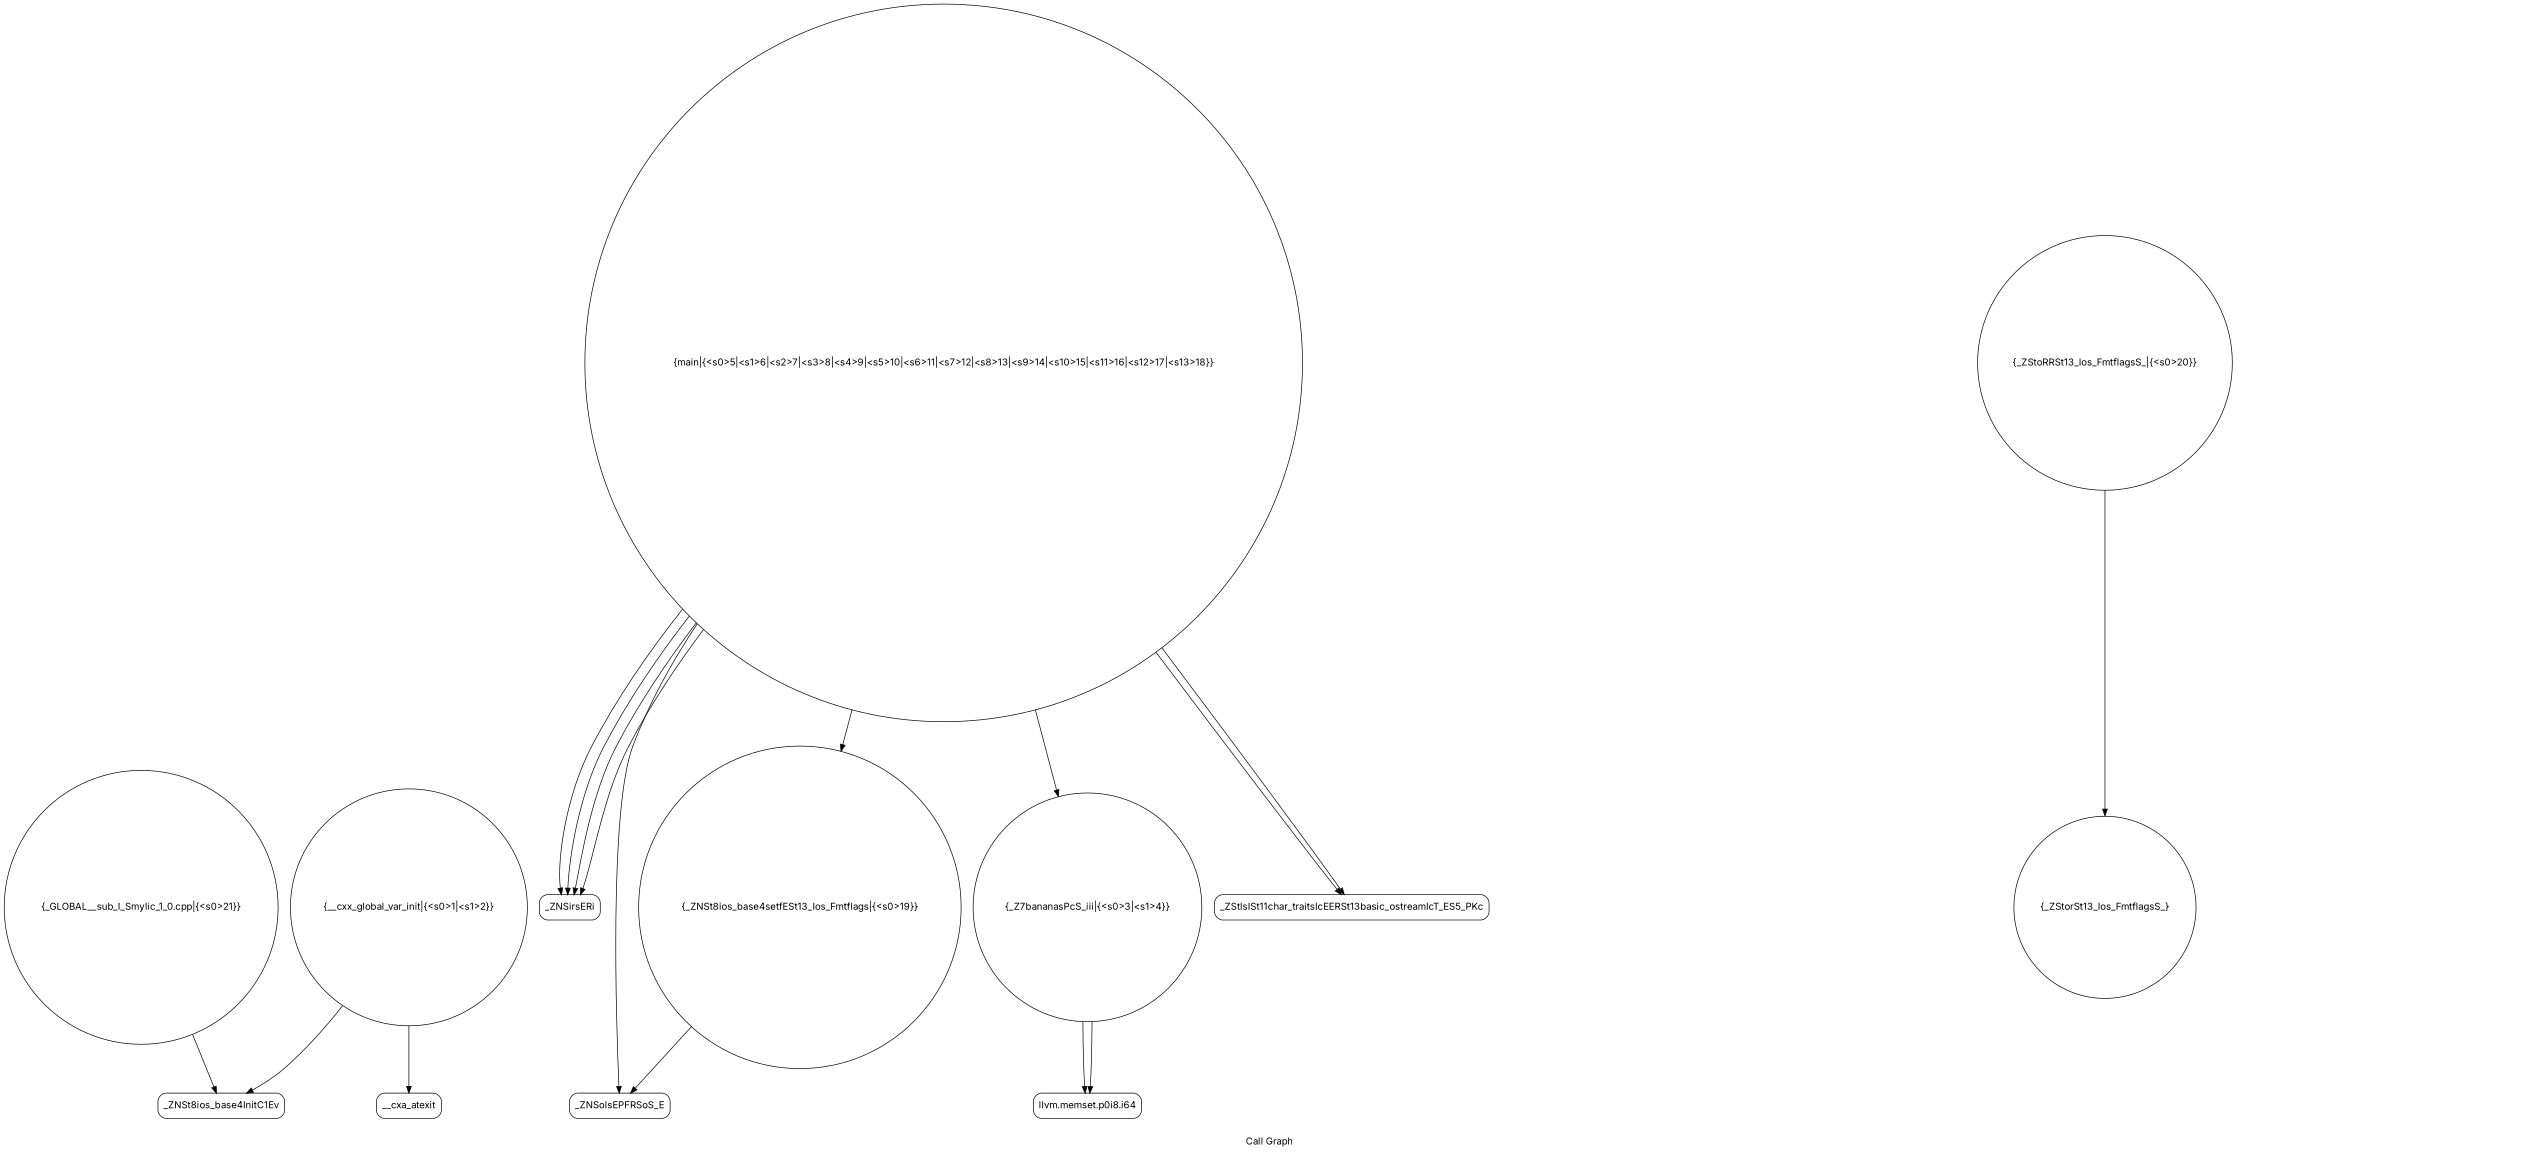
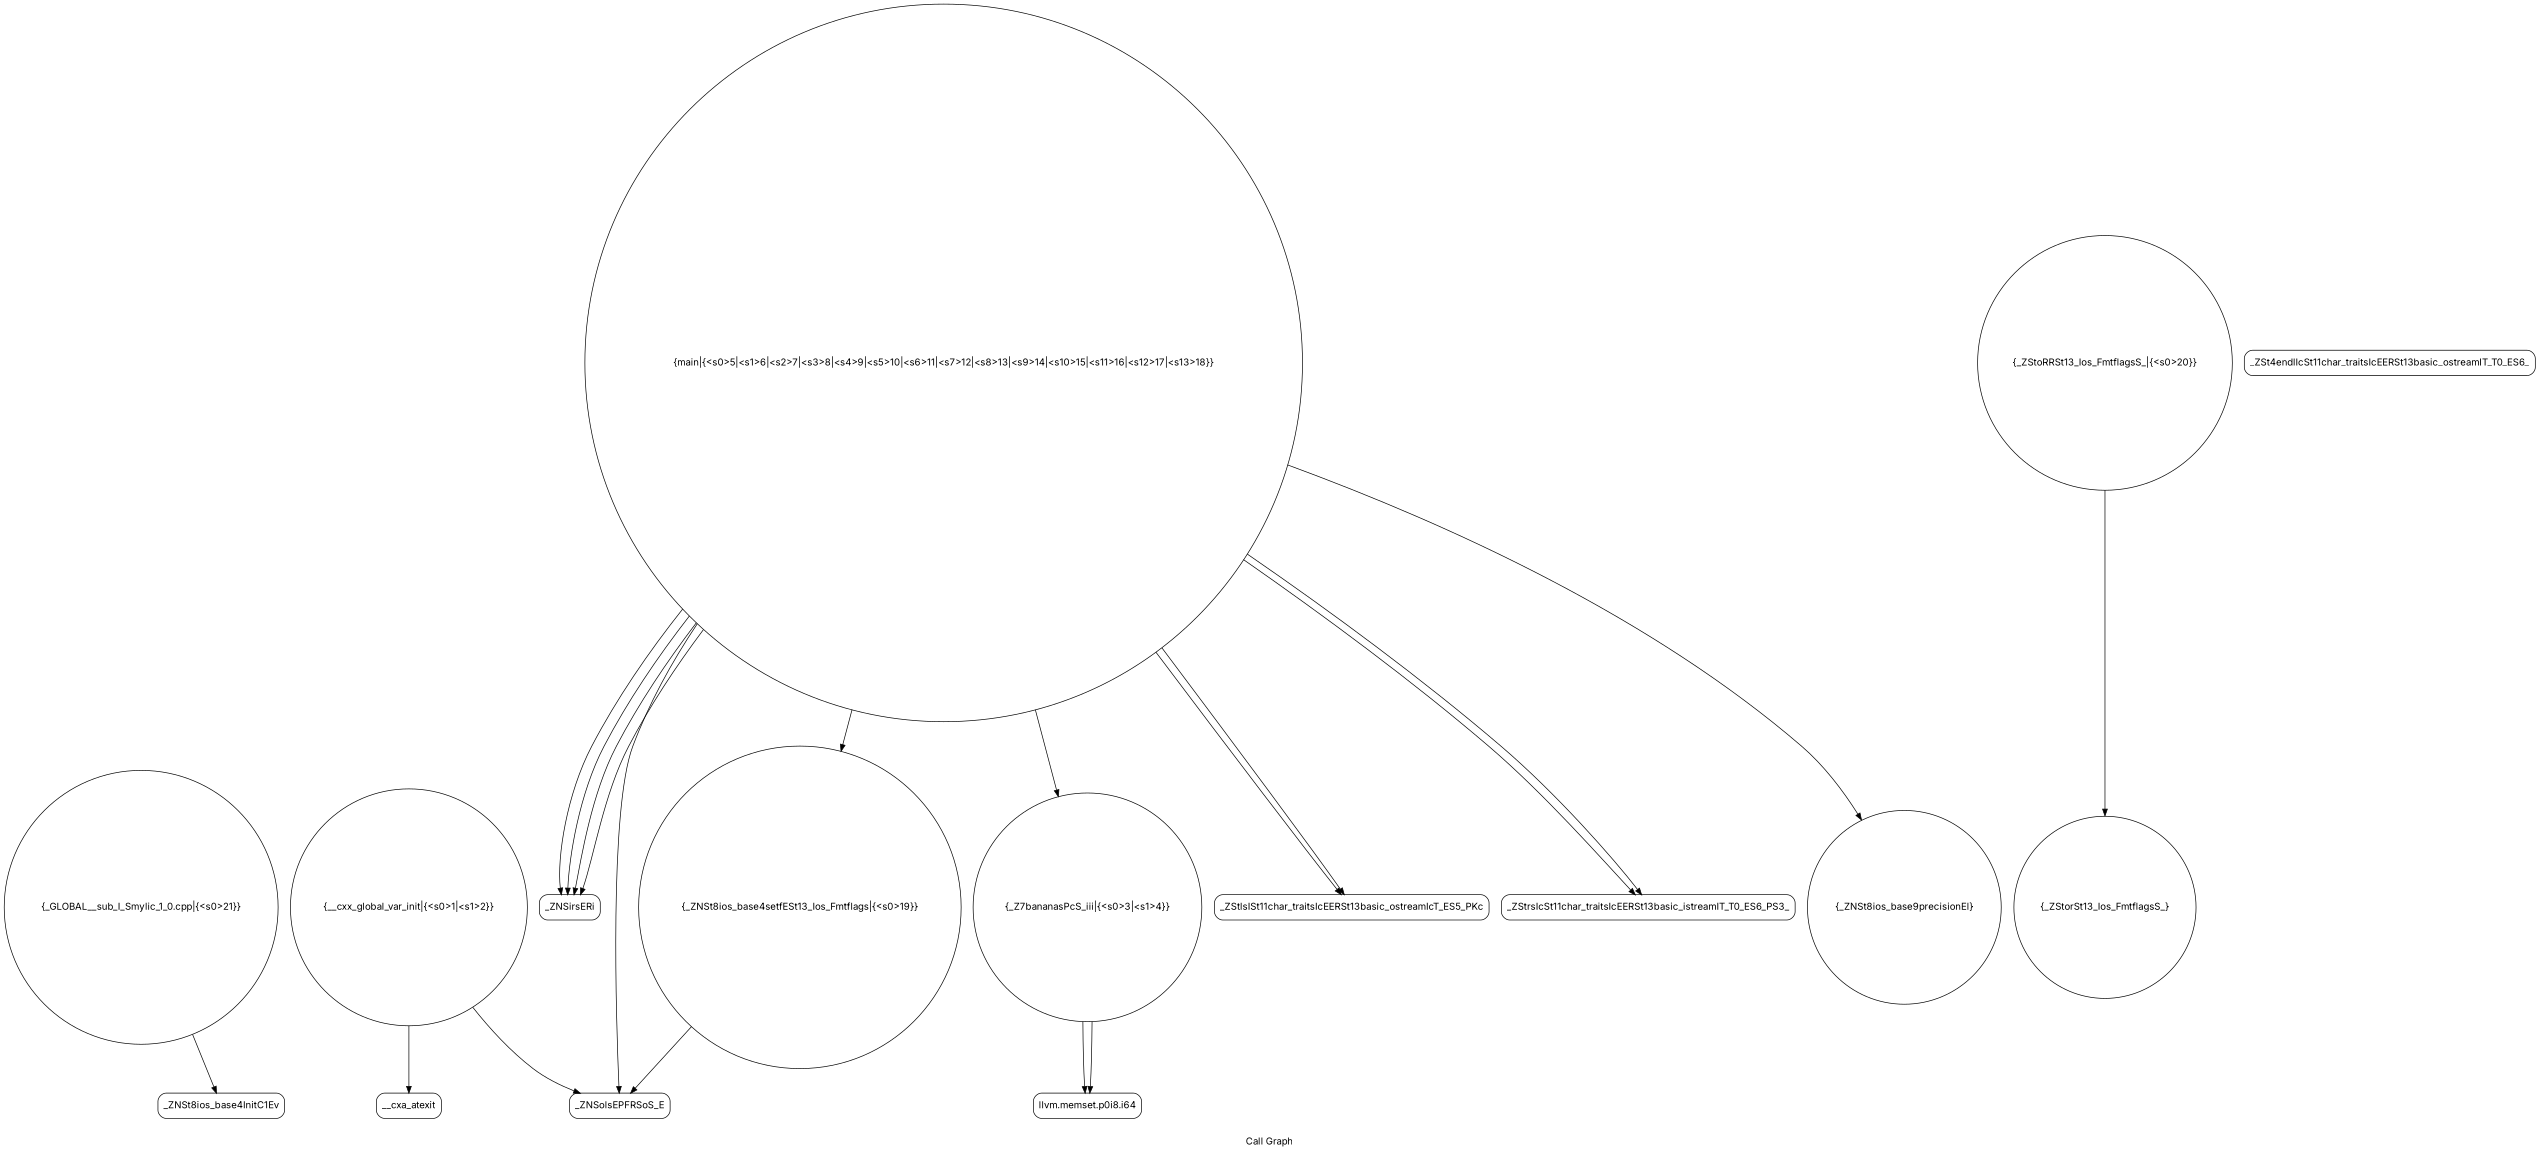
none -> (2390, 363)
none -> (1648, 907)
none -> (1904, 907)
(302, 1052) -> (518, 1056)
